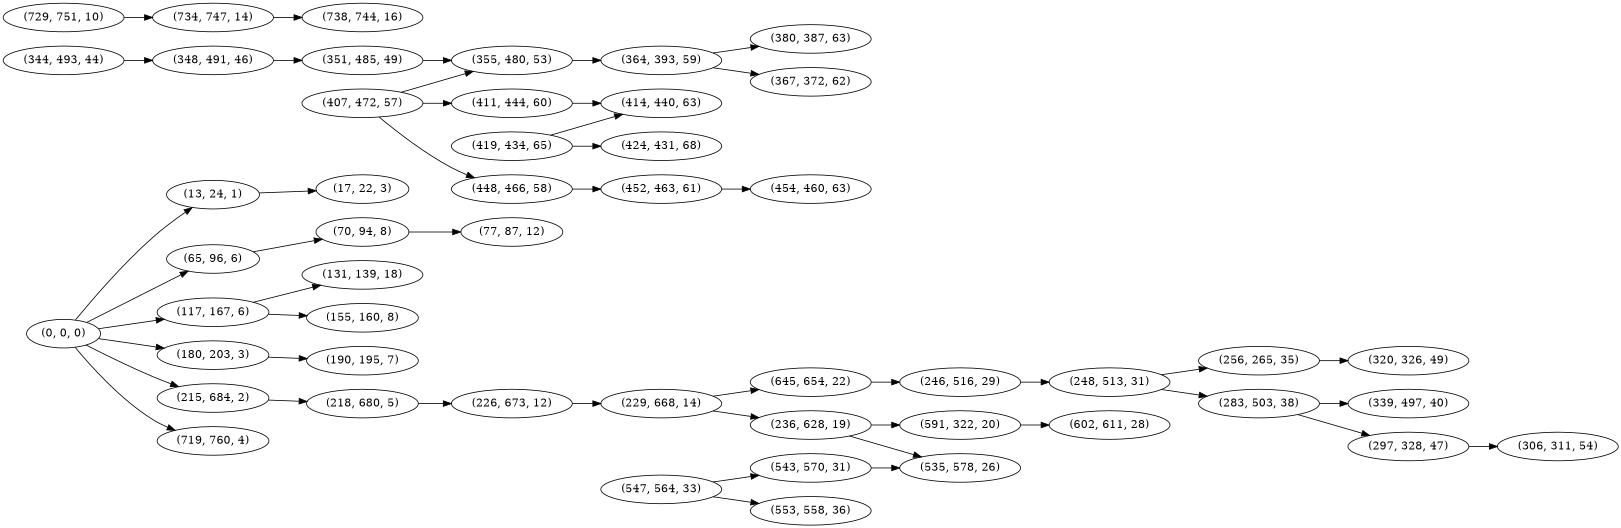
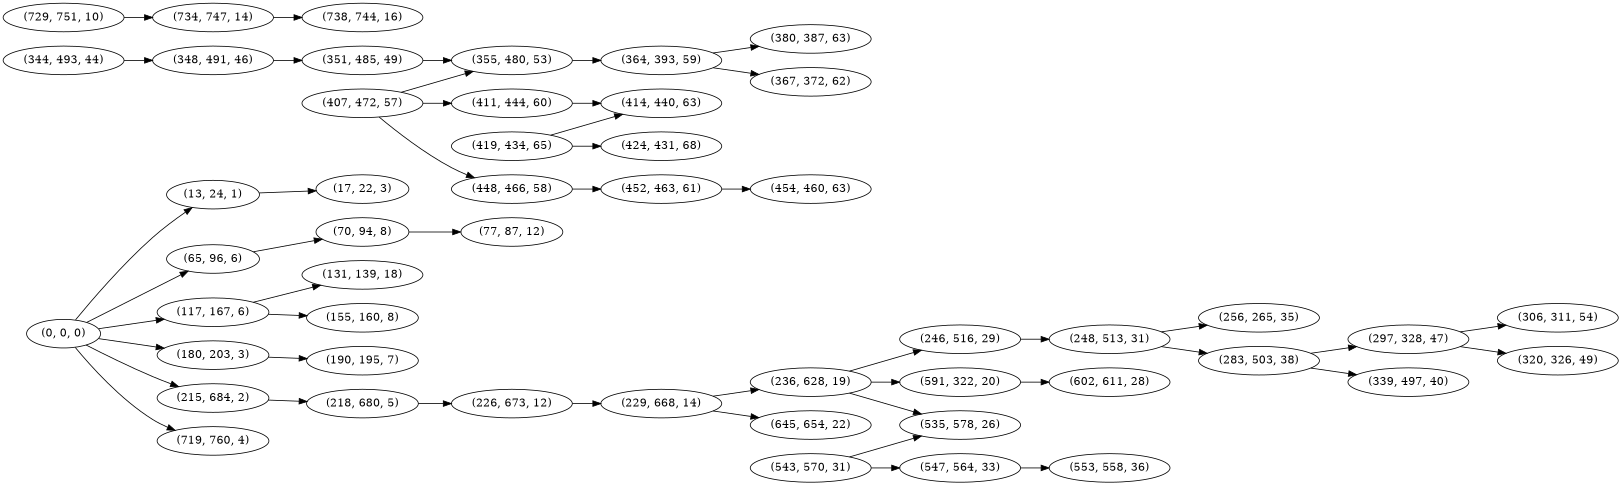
(1330, 361) -> (1479, 349)
(881, 382) -> (882, 362)
(732, 479) -> (881, 468)
